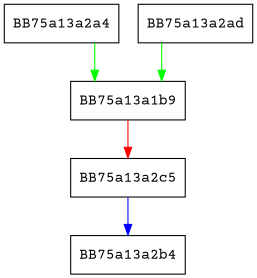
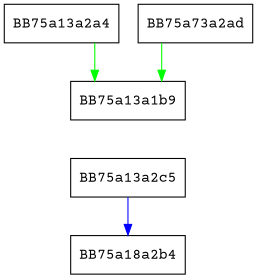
(195, 24) -> (195, 24)
(128, 134) -> none
(128, 255) -> (128, 255)
